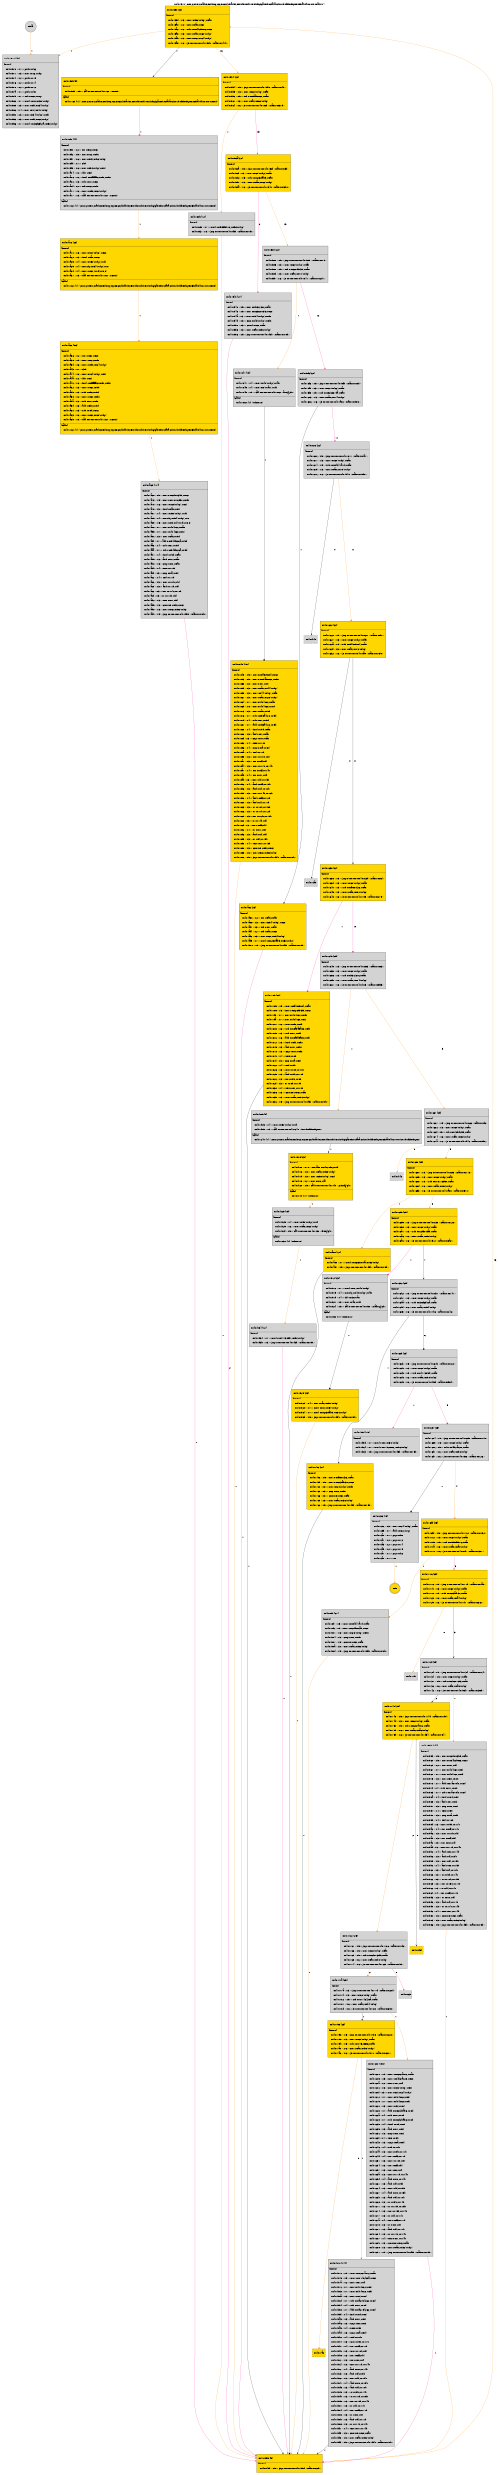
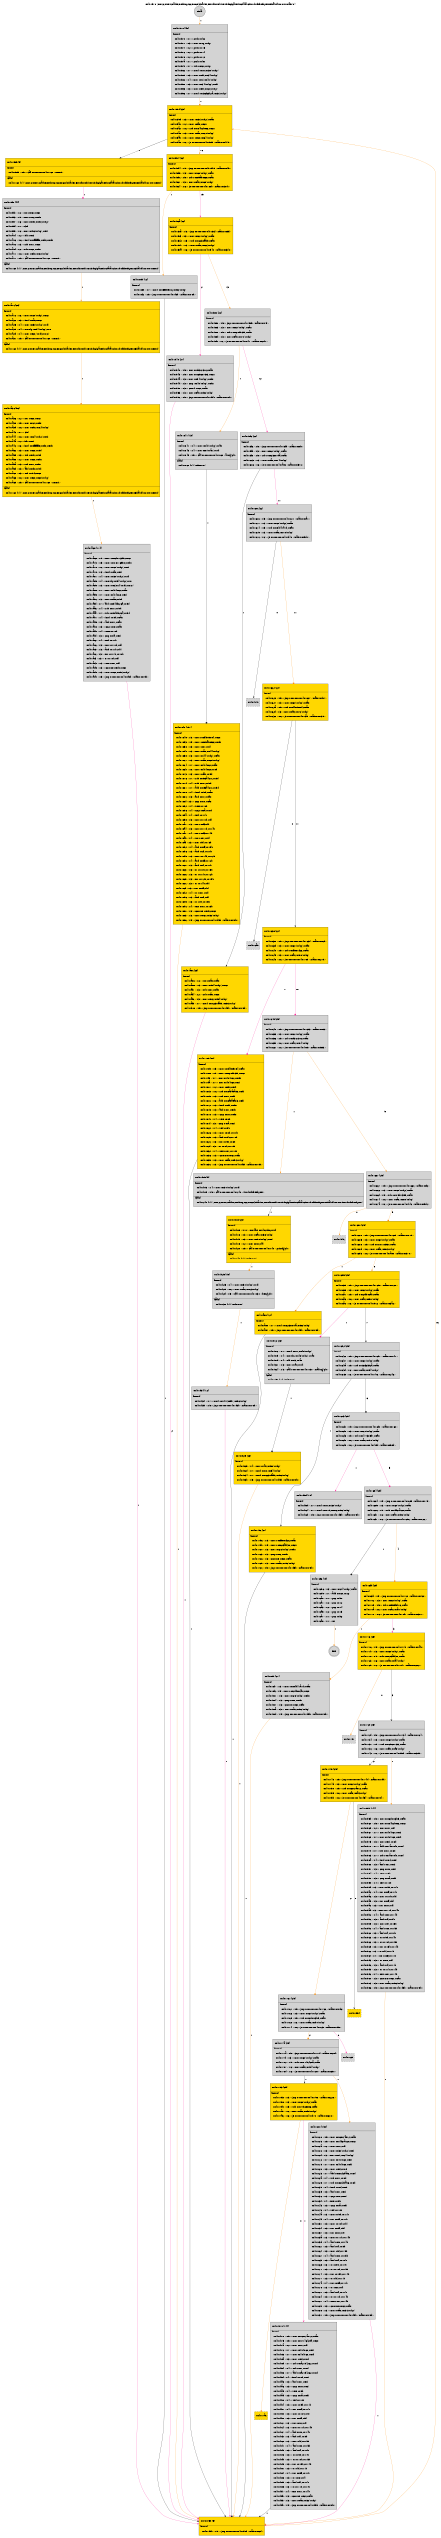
(112, 40) -> (200, 101)
(222, 1358) -> (164, 1421)
(395, 1588) -> (334, 1651)
